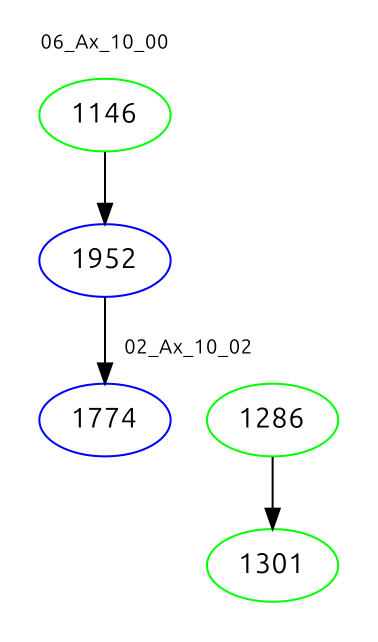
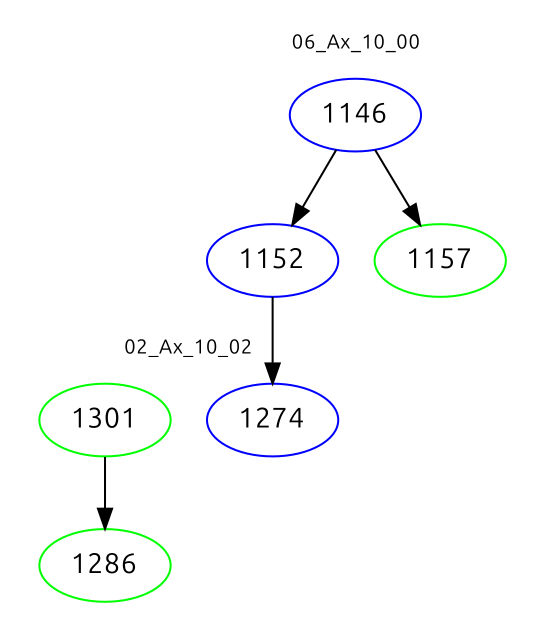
(105, 115) -> (355, 115)
(105, 261) -> (273, 261)
none -> (440, 261)
(105, 420) -> (273, 420)
(273, 483) -> (105, 483)
